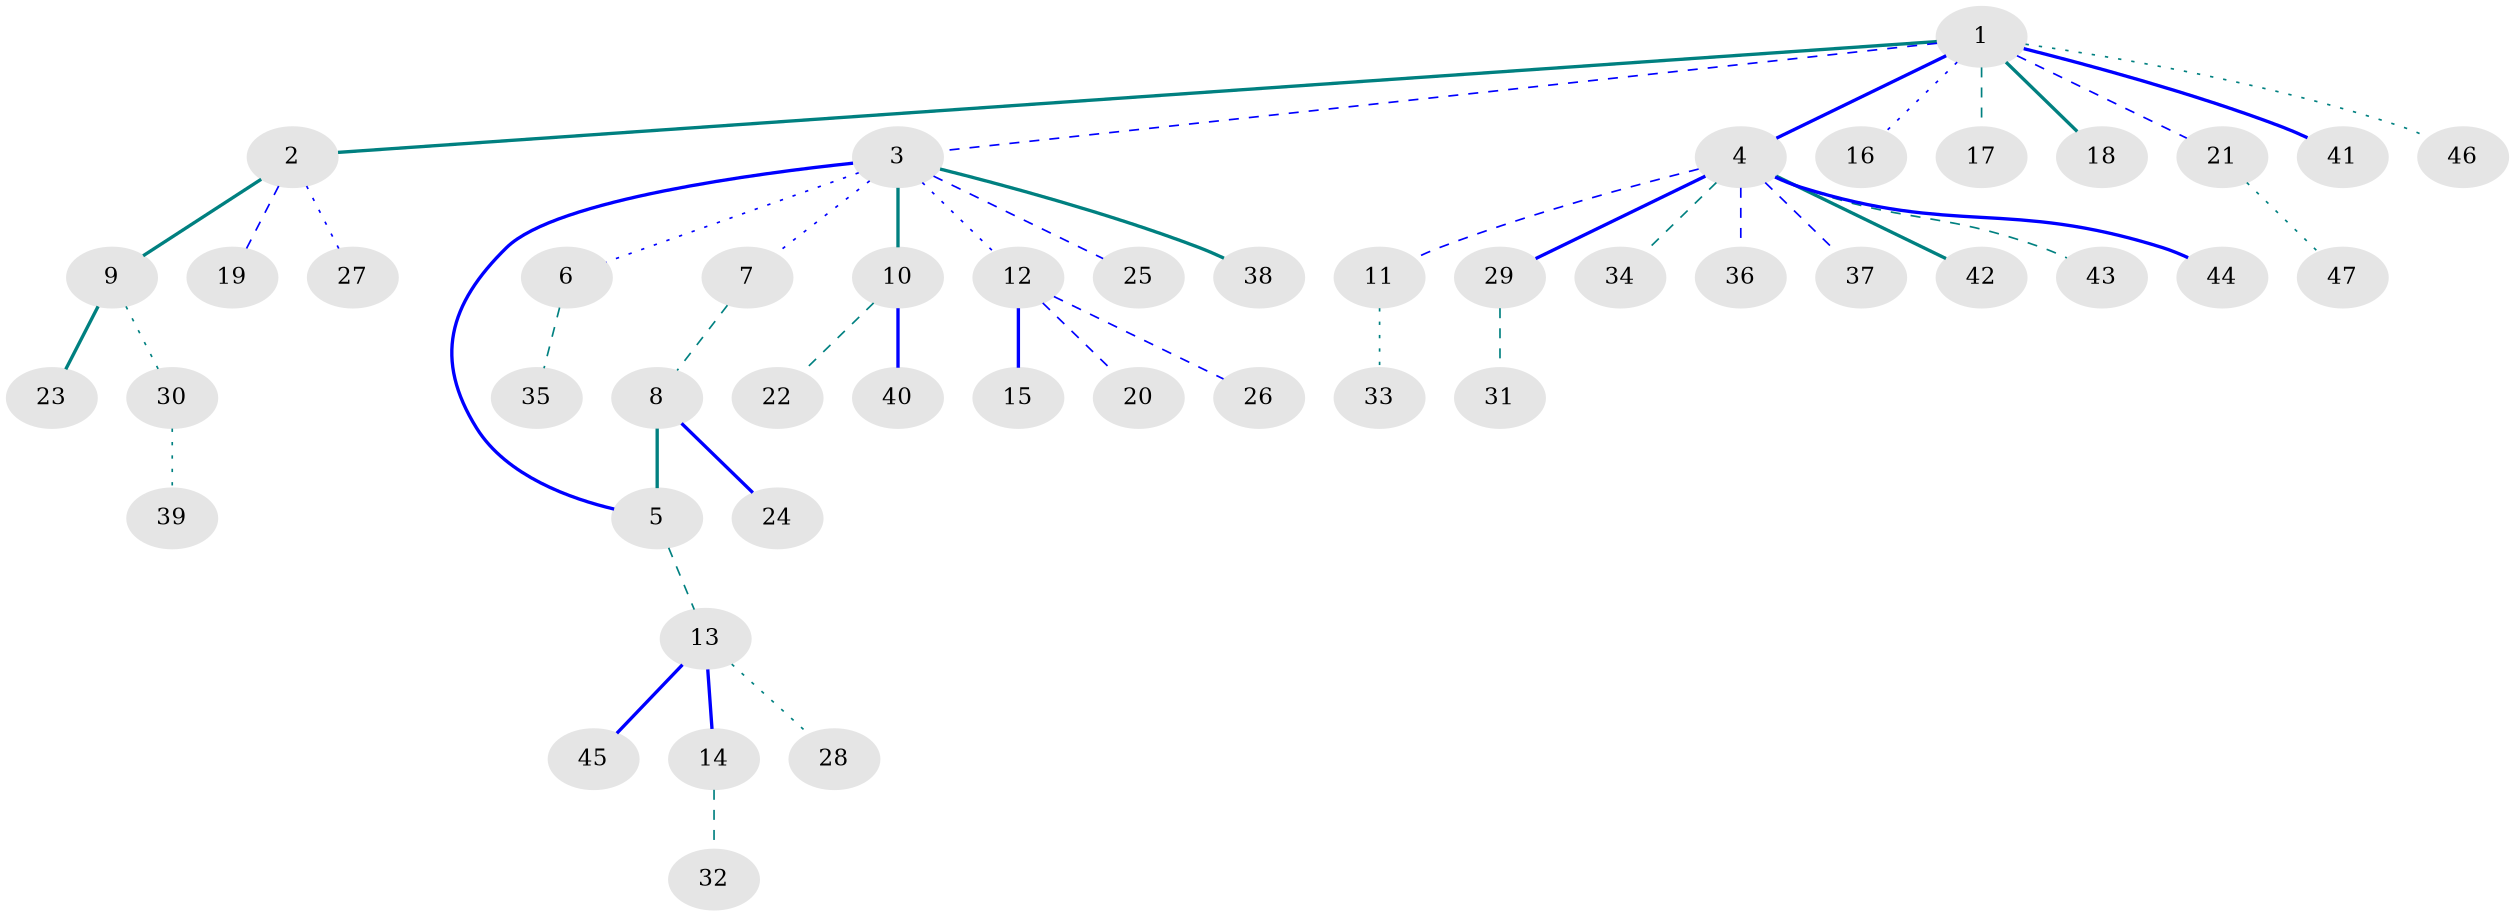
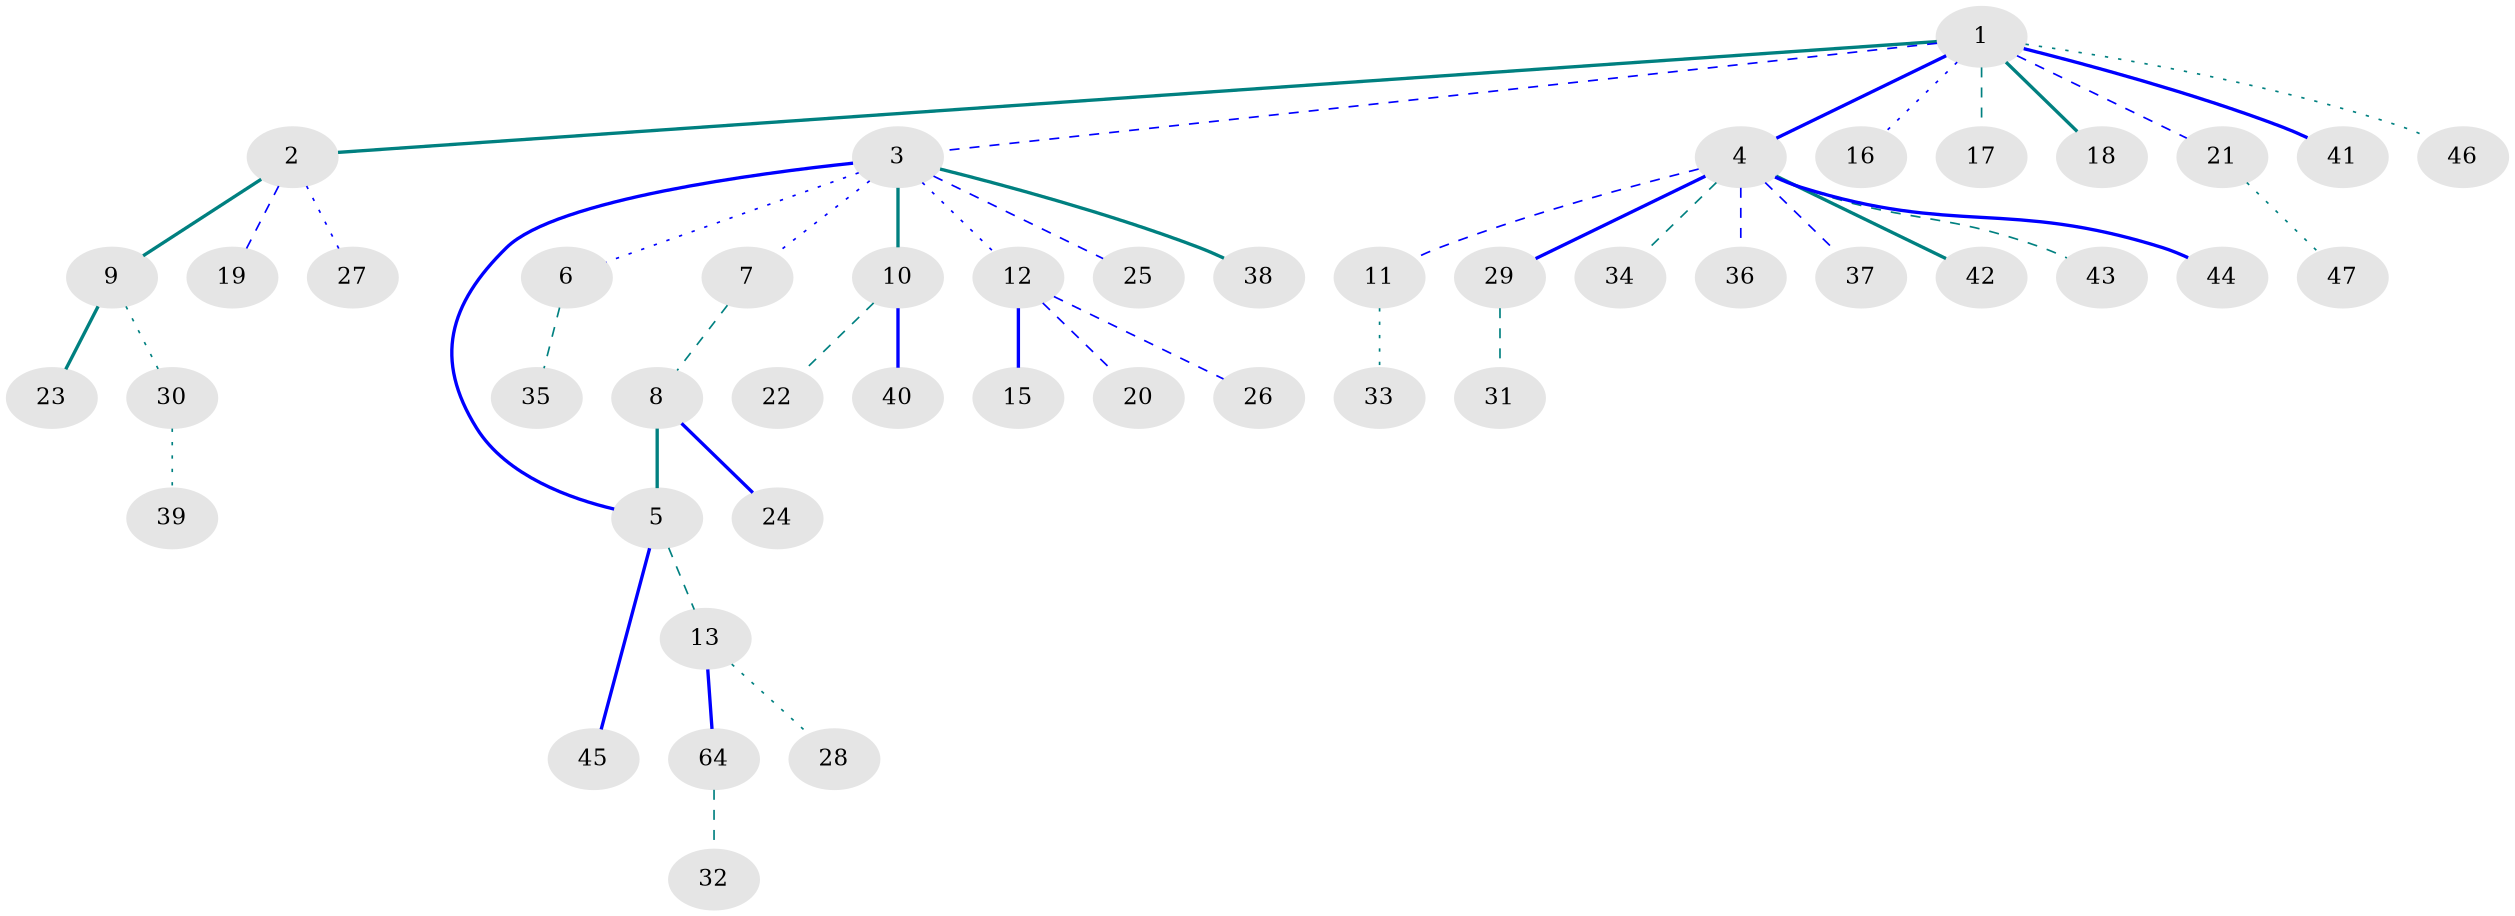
(650, 699) -> (625, 639)
(714, 759) -> (714, 759)
